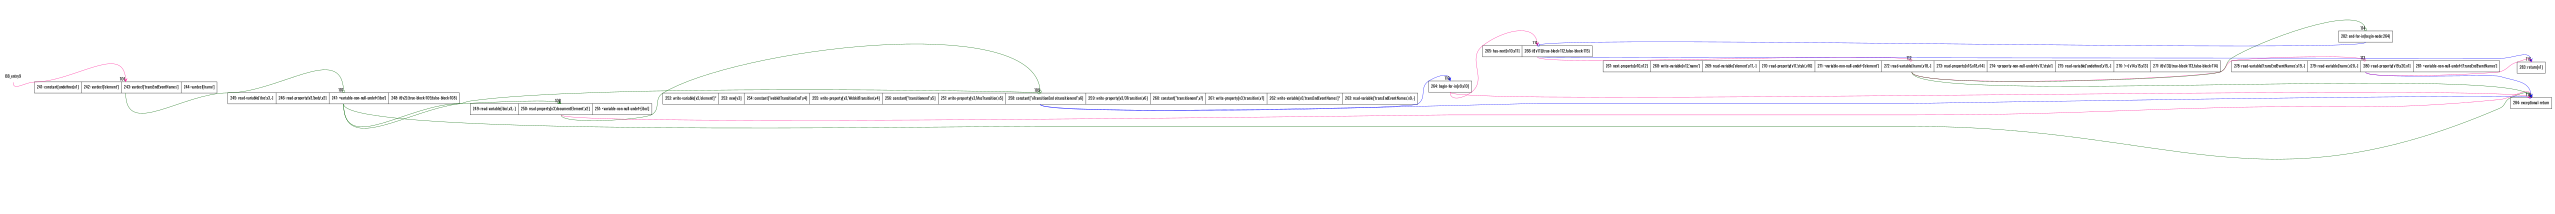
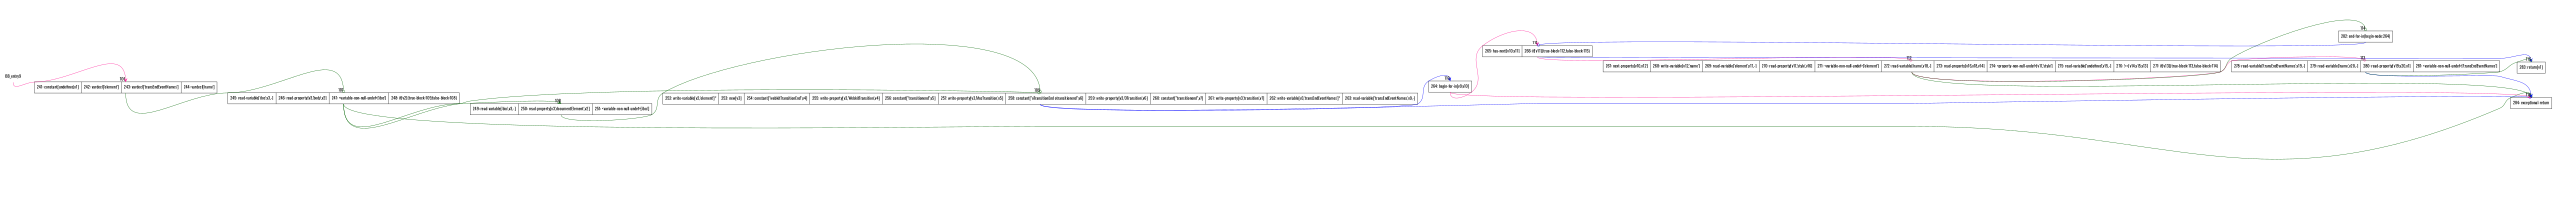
(2471, 74) -> (2471, 74)
(1548, 115) -> none
